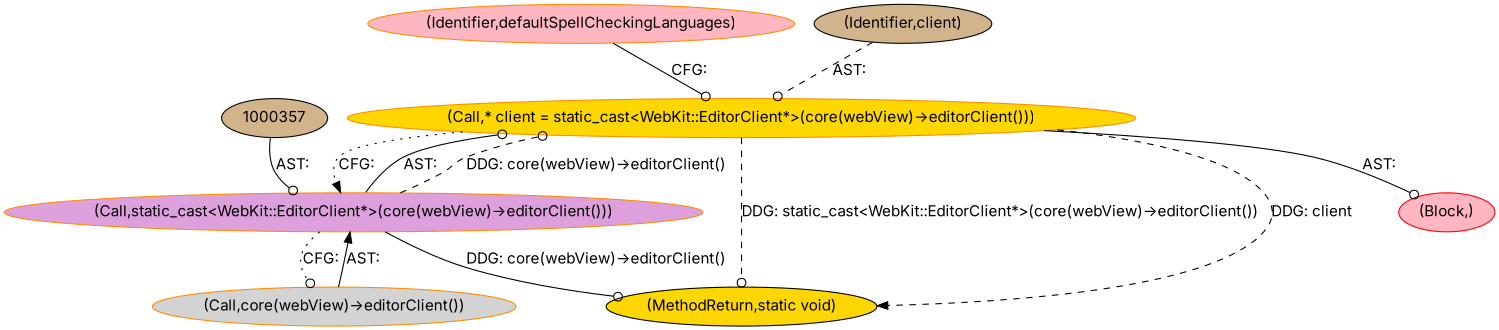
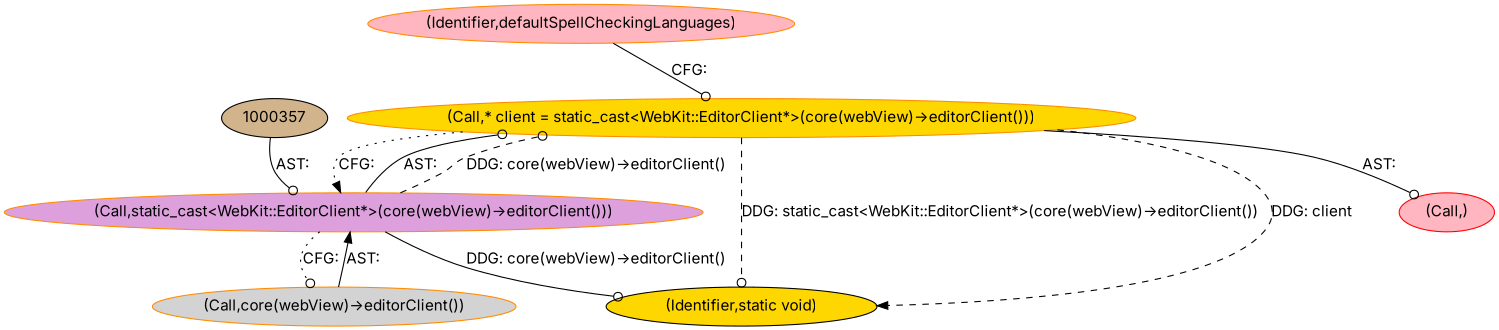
(903, 24) -> none
(1447, 212) -> (1447, 212)
(742, 307) -> (742, 307)
